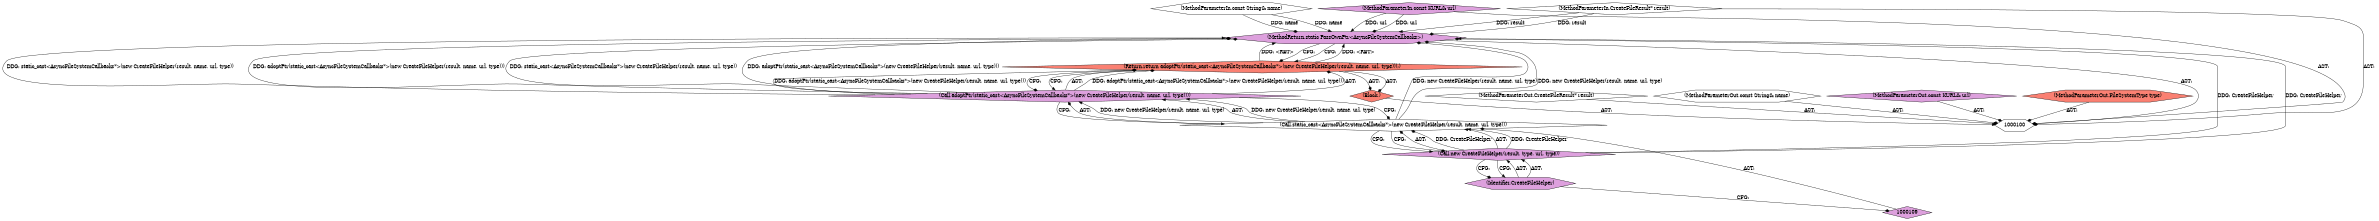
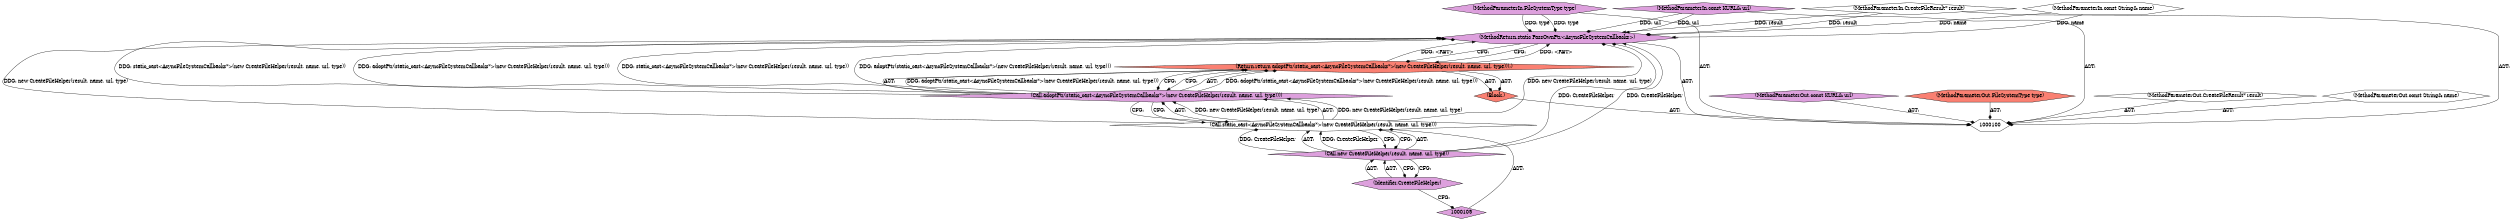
none -> (1524, 9)
(1499, 154) -> (1387, 154)
